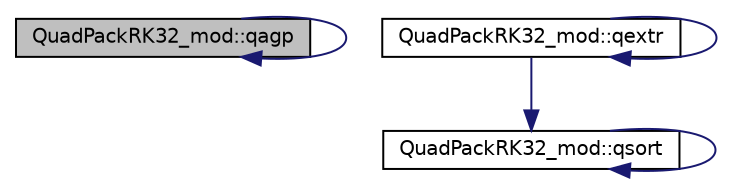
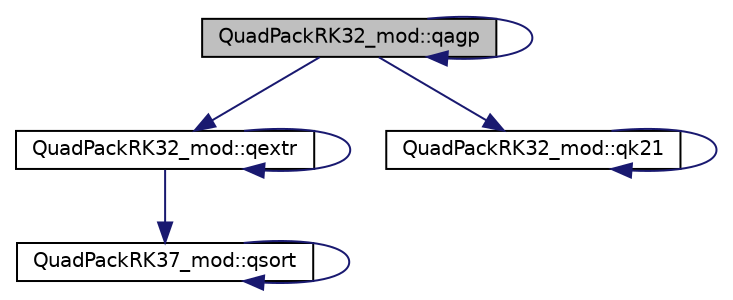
none -> (266, 89)
(531, 150) -> (165, 262)
none -> (533, 150)
